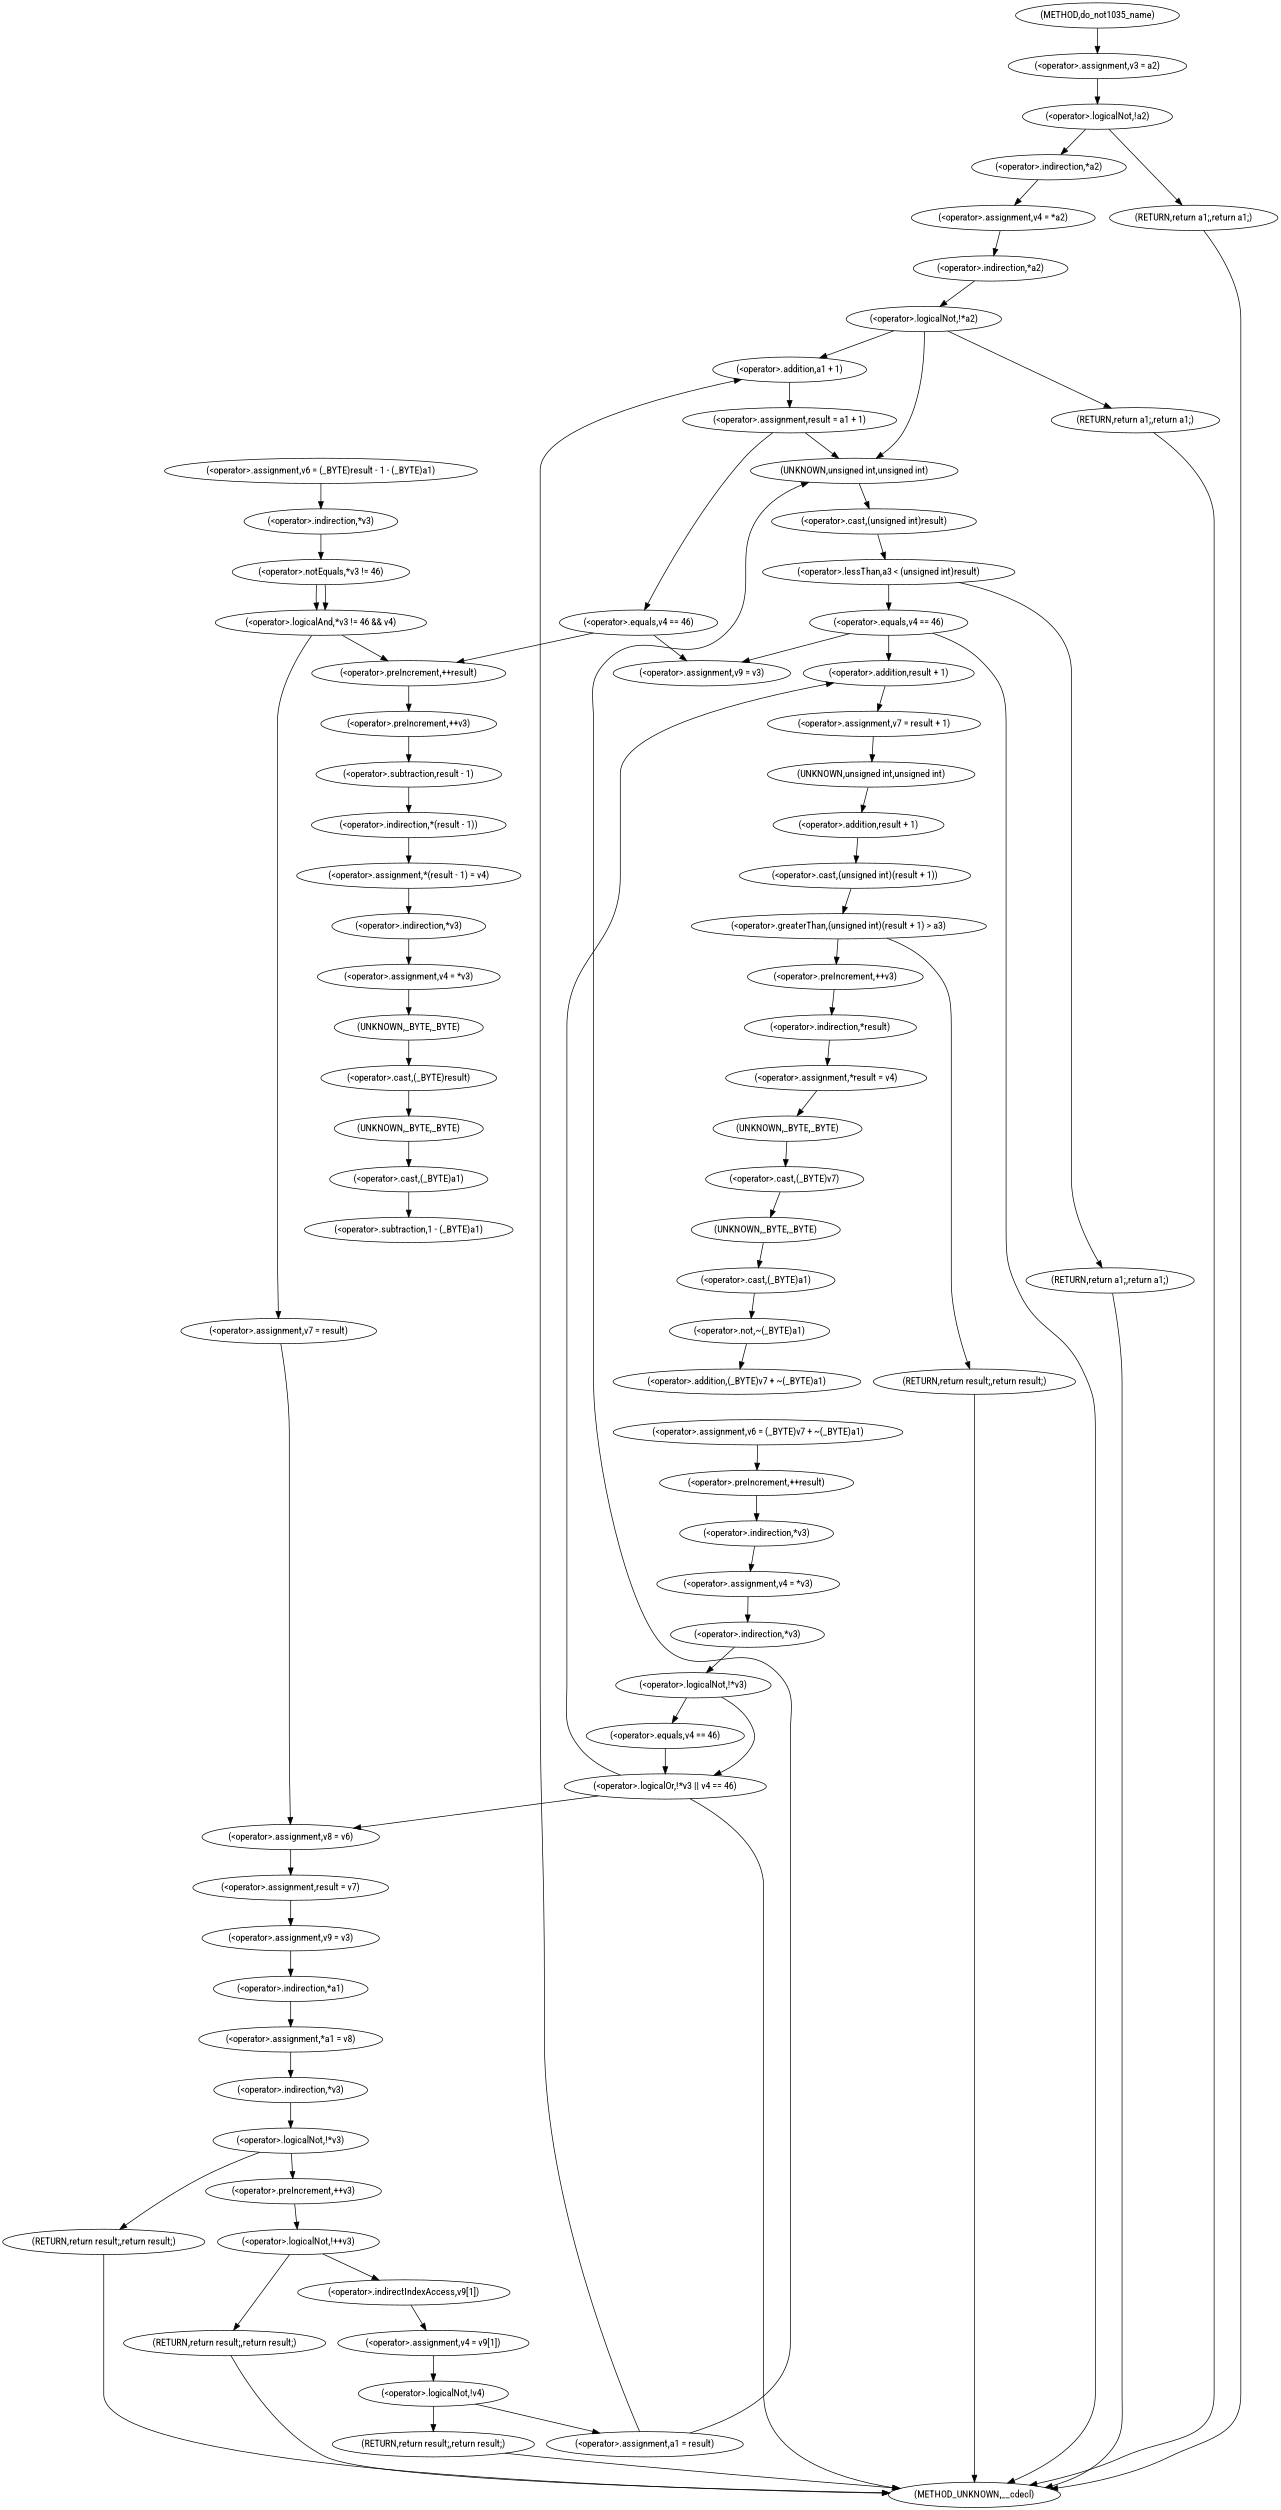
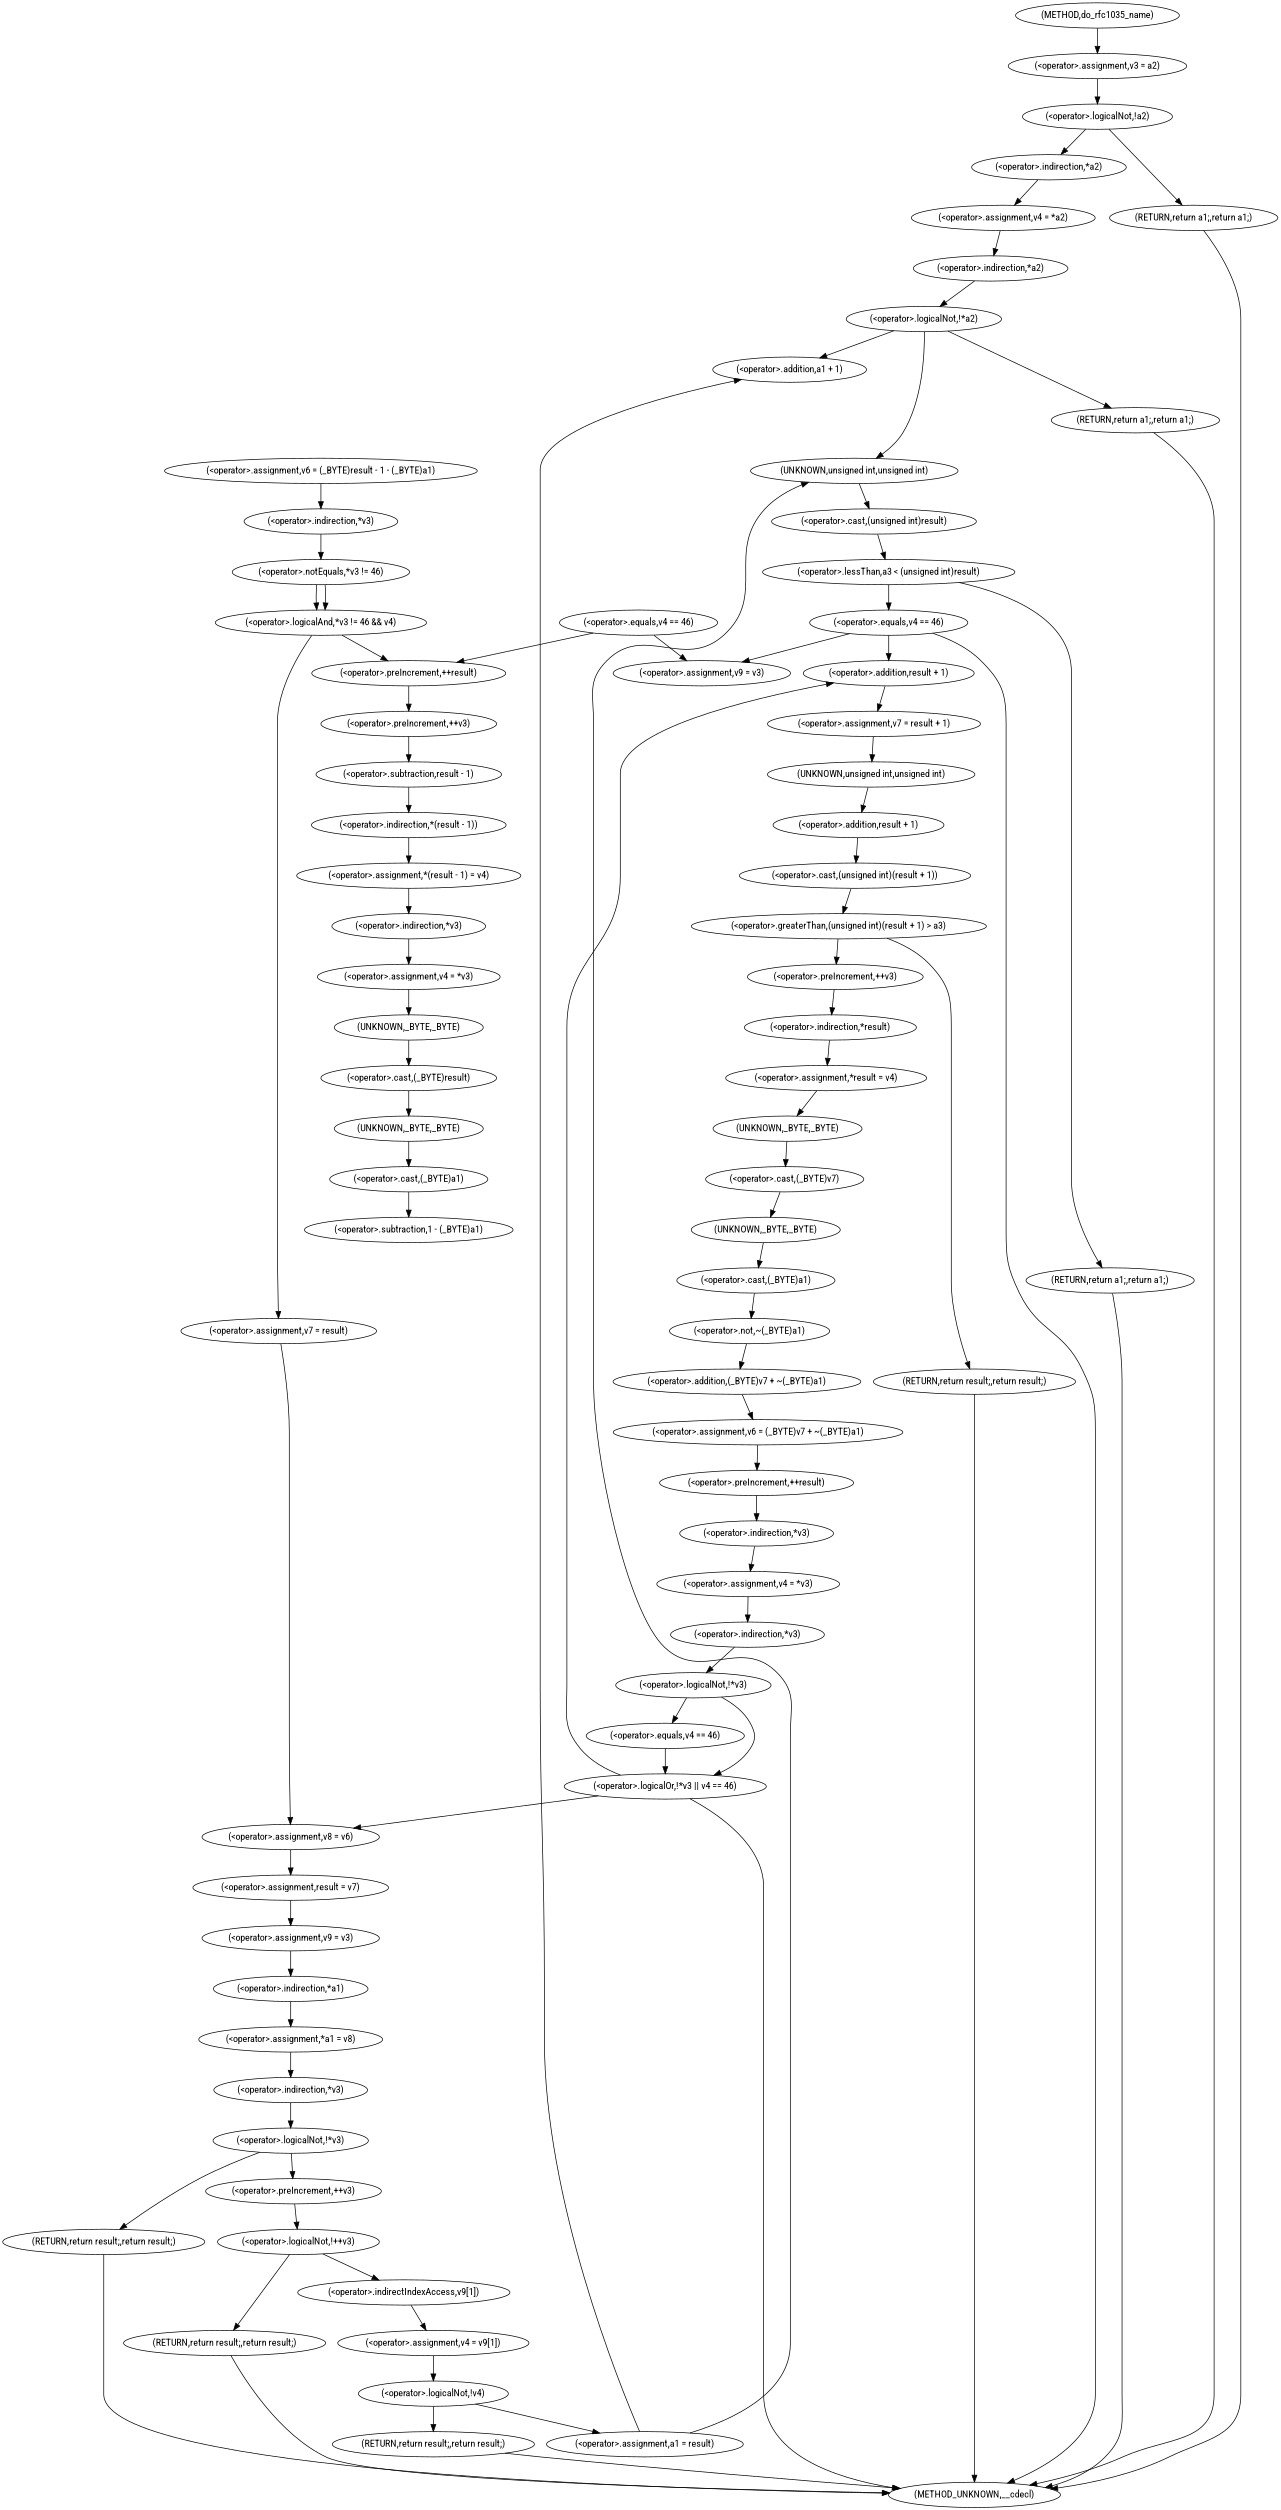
(1097, 15) -> (1097, 15)
(790, 420) -> none
none -> (746, 1404)
